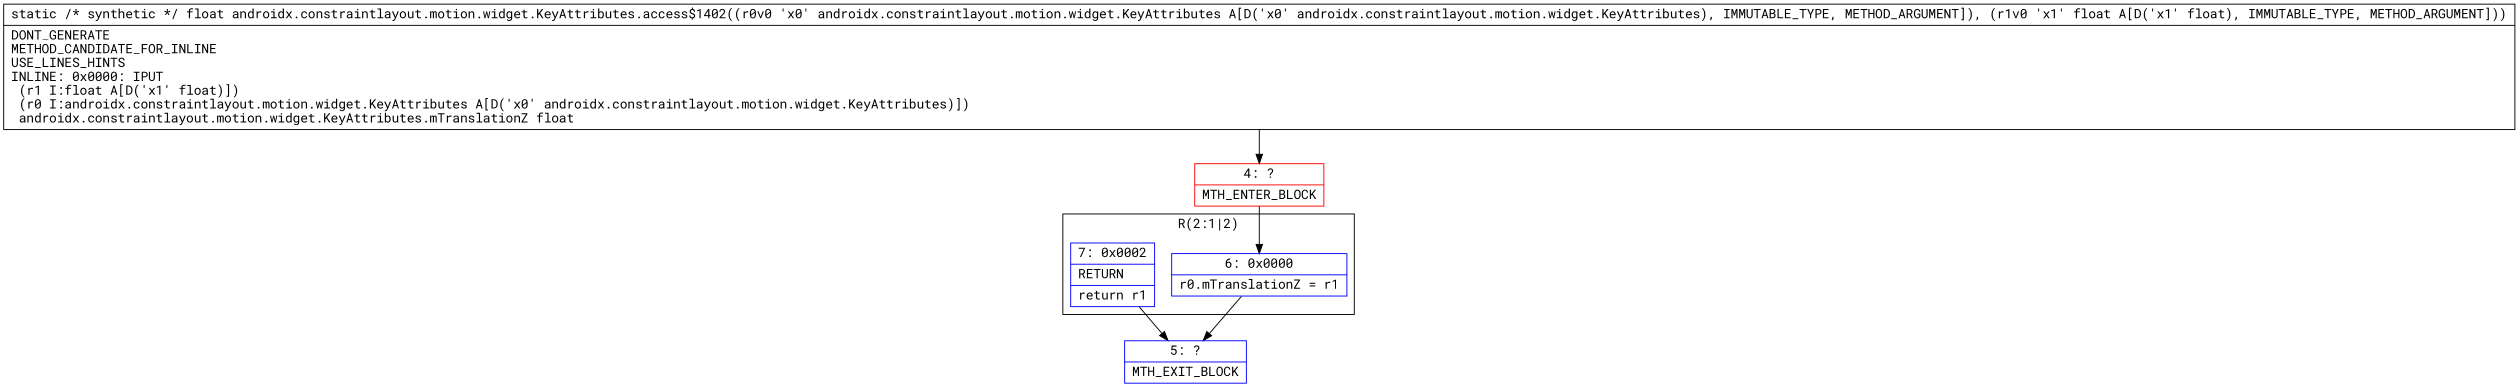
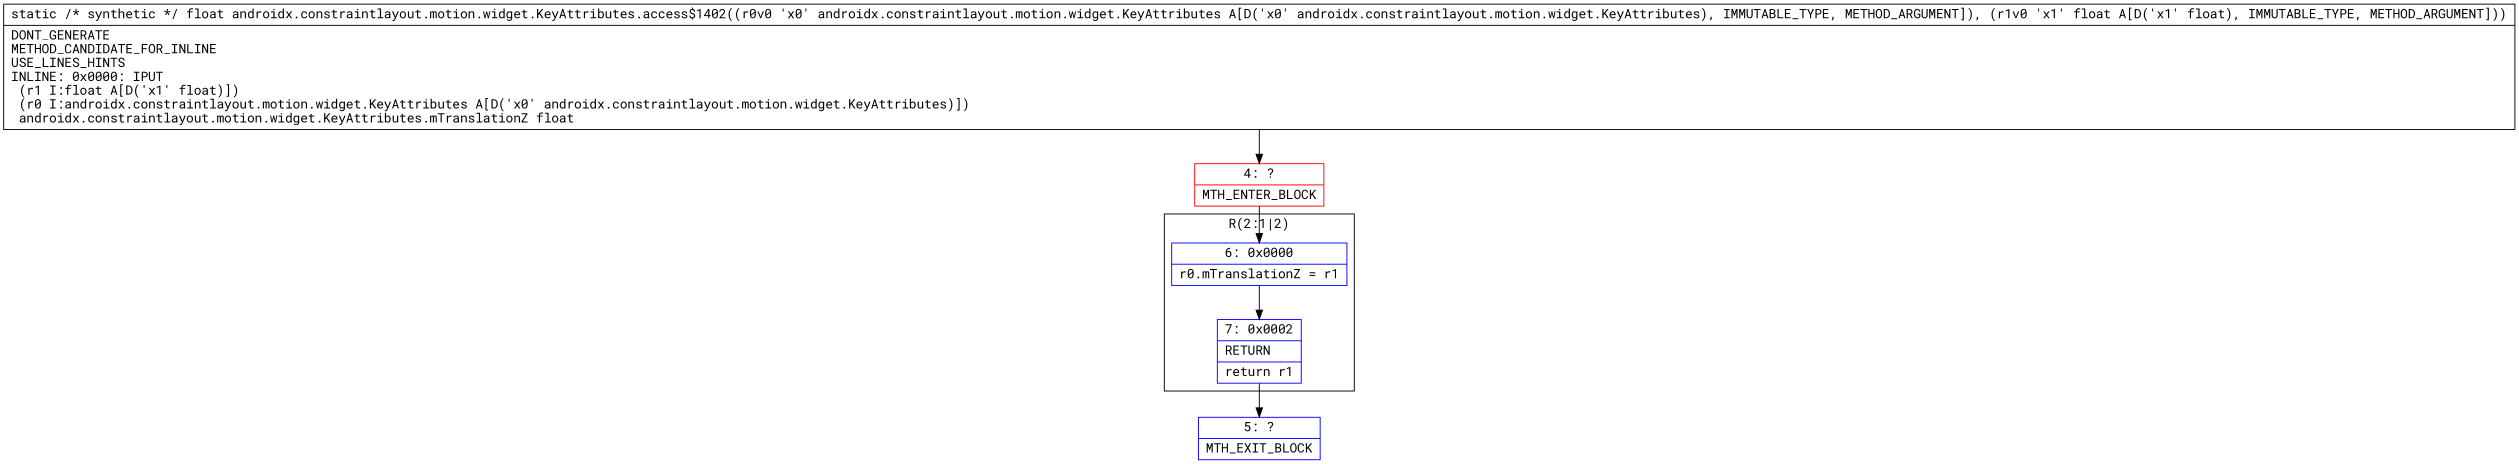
(1221, 320) -> (1259, 298)
